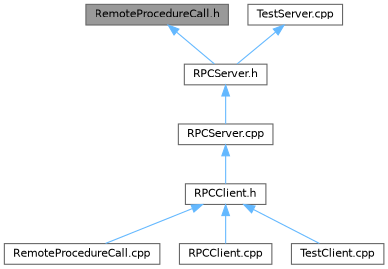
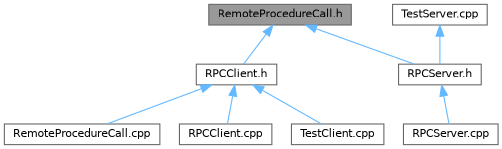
(226, 170) -> (255, 49)
